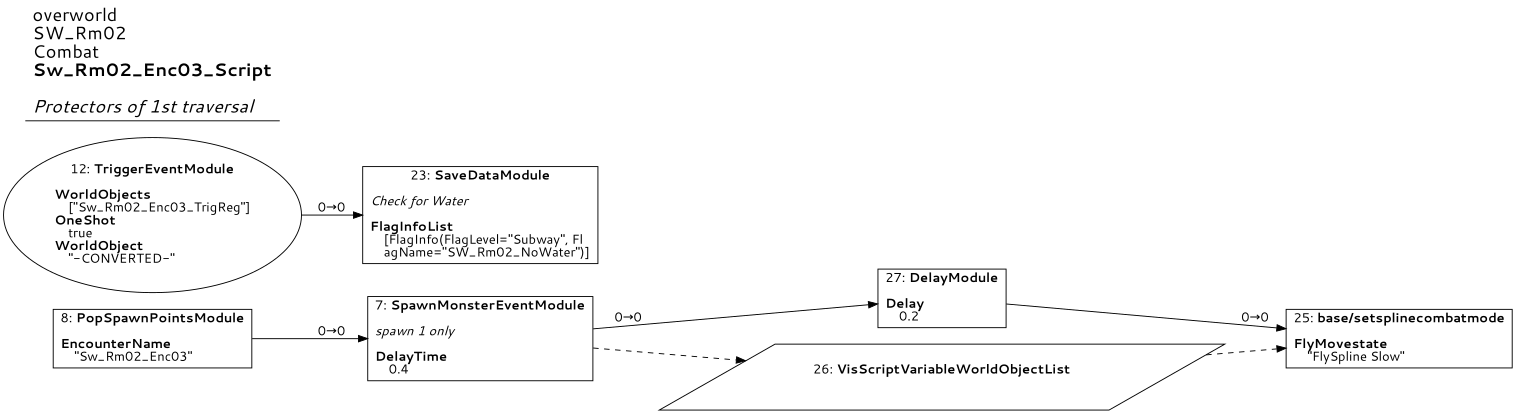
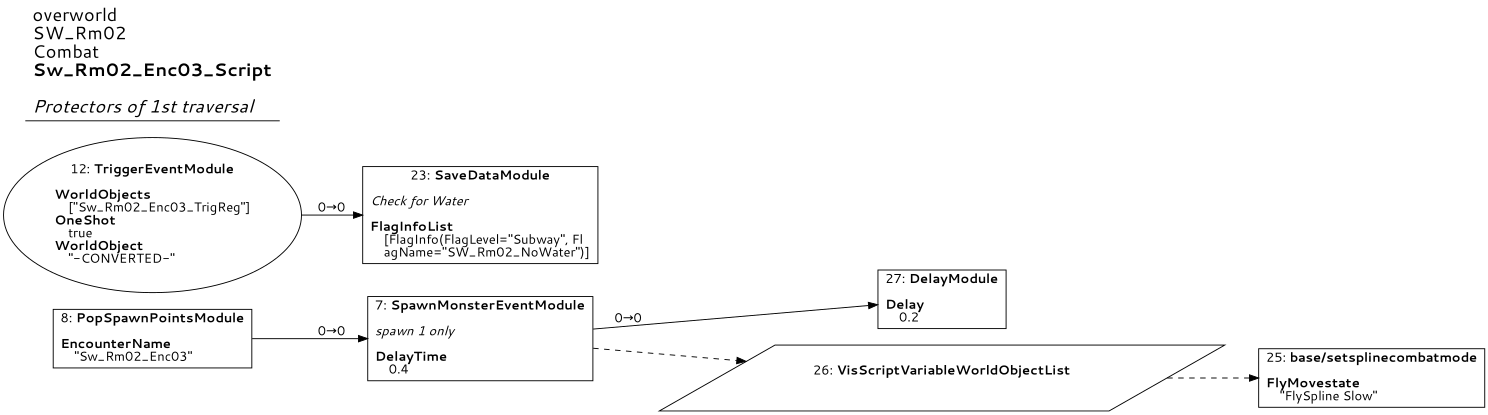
(1142, 316) -> none
